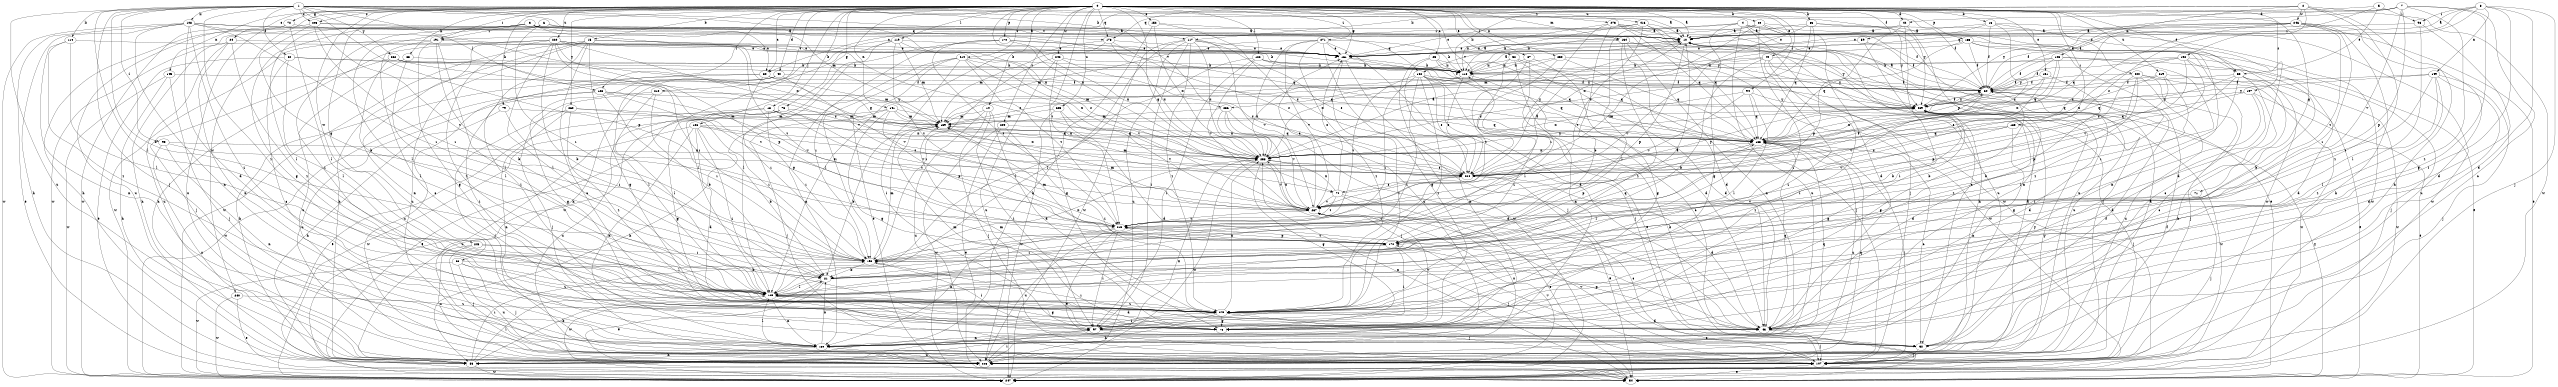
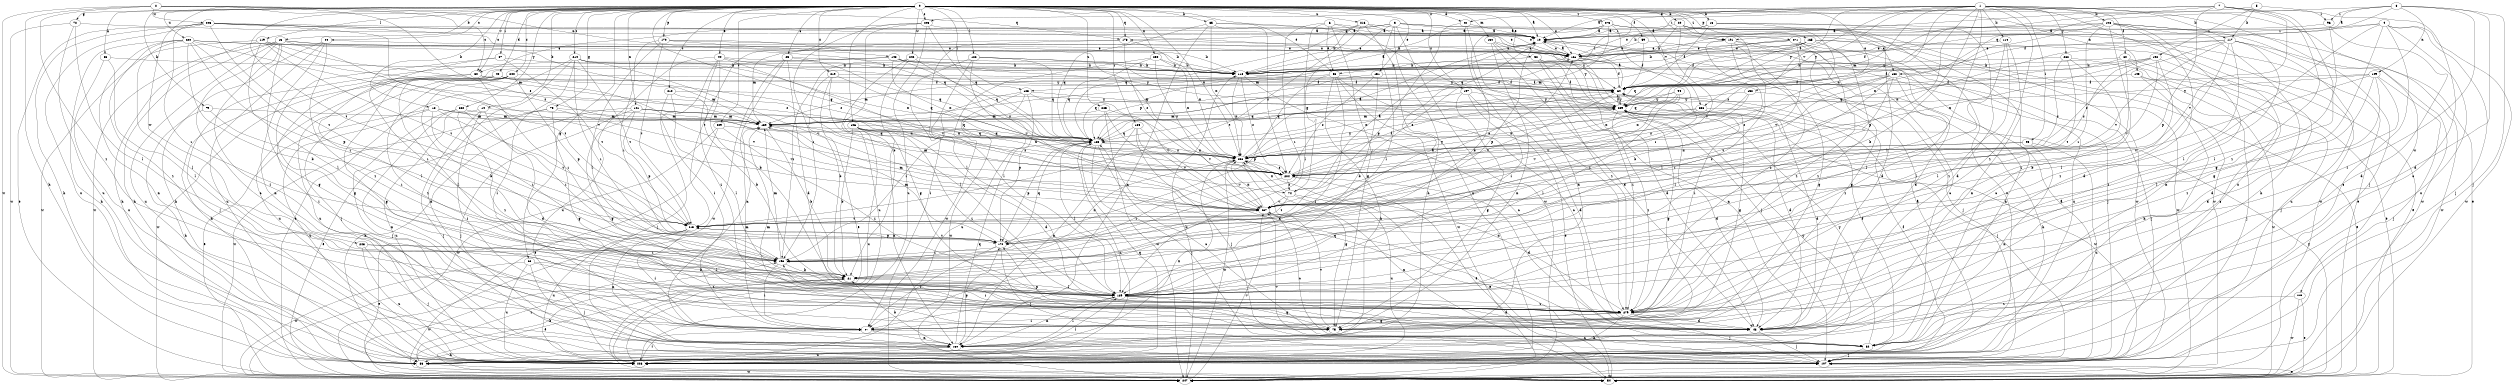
(1488, 7) -> none
(1643, 23) -> (1363, 23)
(1331, 32) -> (1674, 100)
(2196, 193) -> none
none -> (965, 294)
